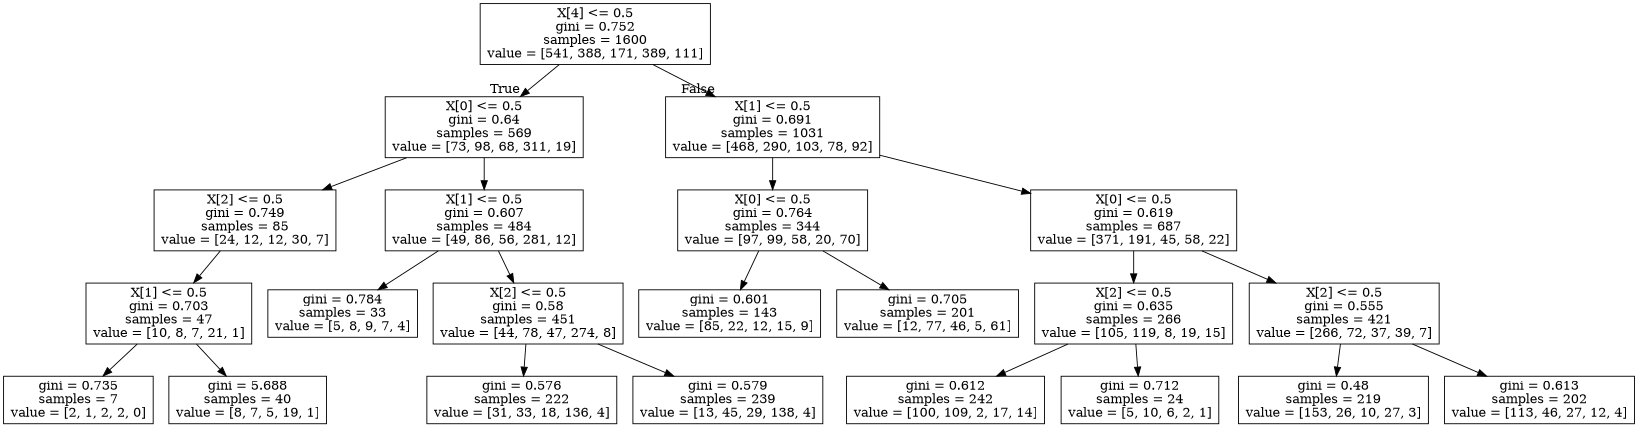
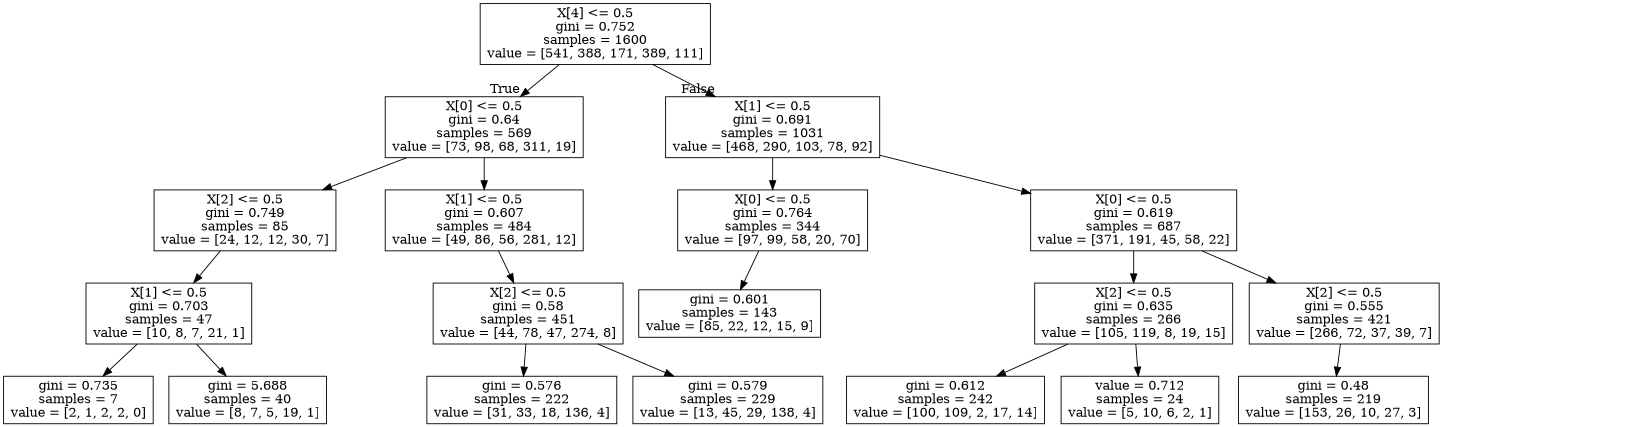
(343, 314) -> none
(928, 314) -> none
(728, 400) -> (728, 400)
(1140, 400) -> (1140, 400)
(1539, 400) -> none
